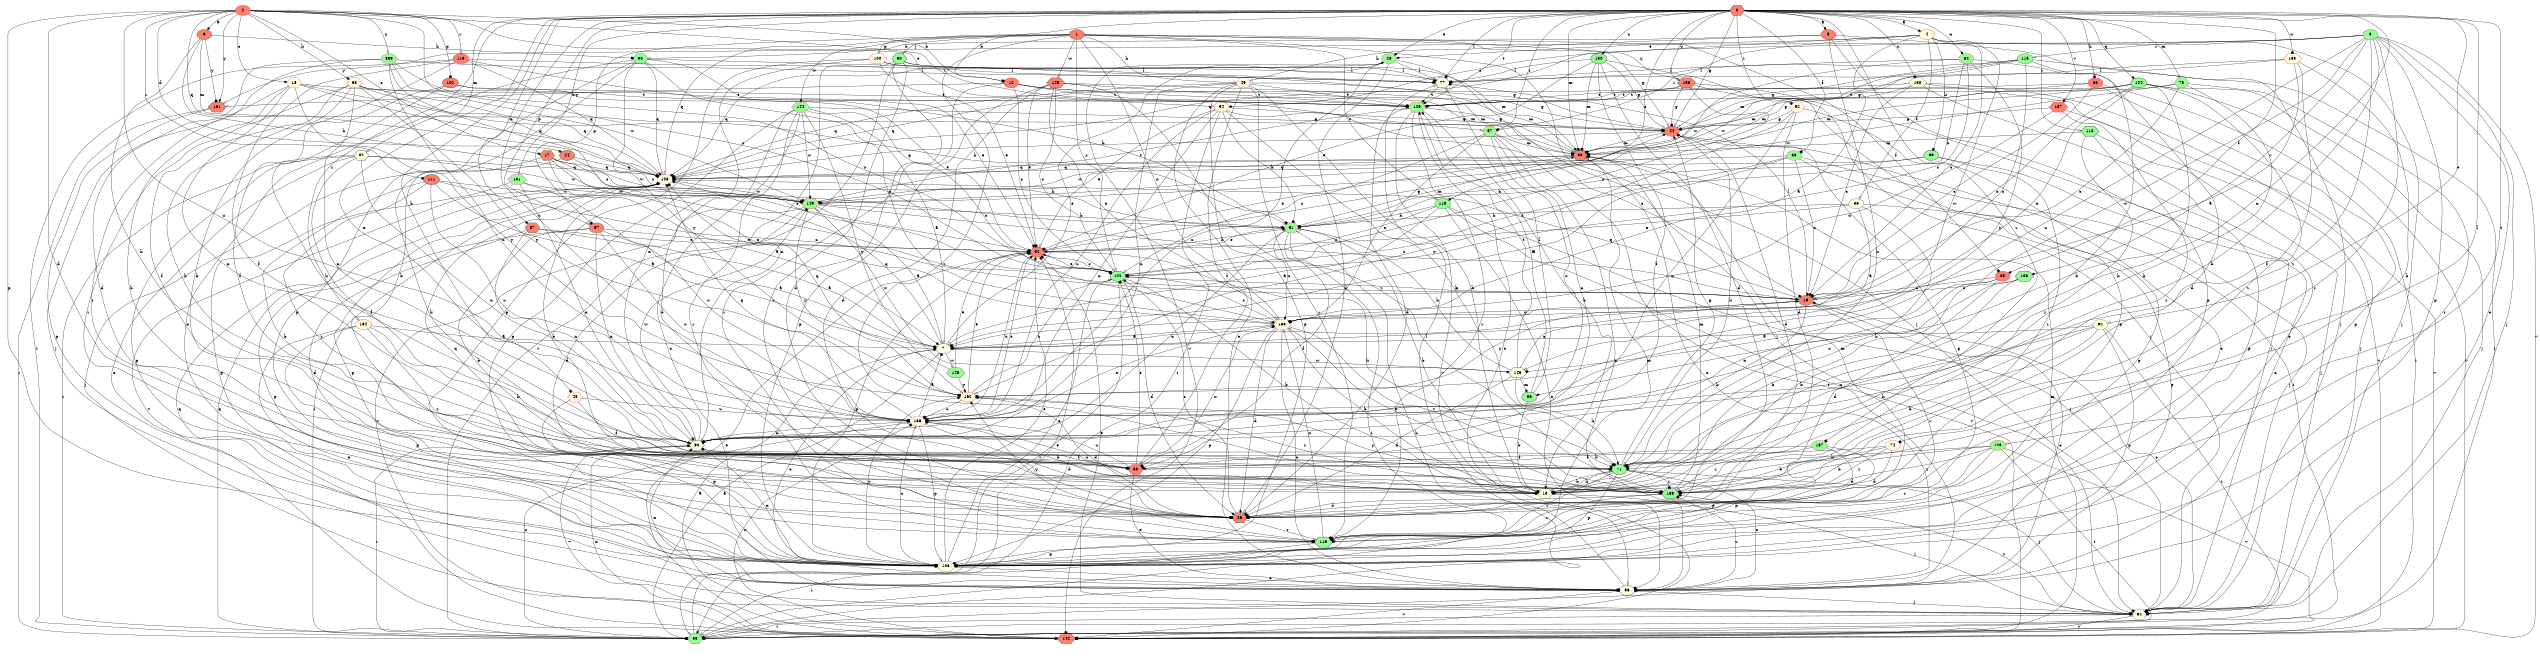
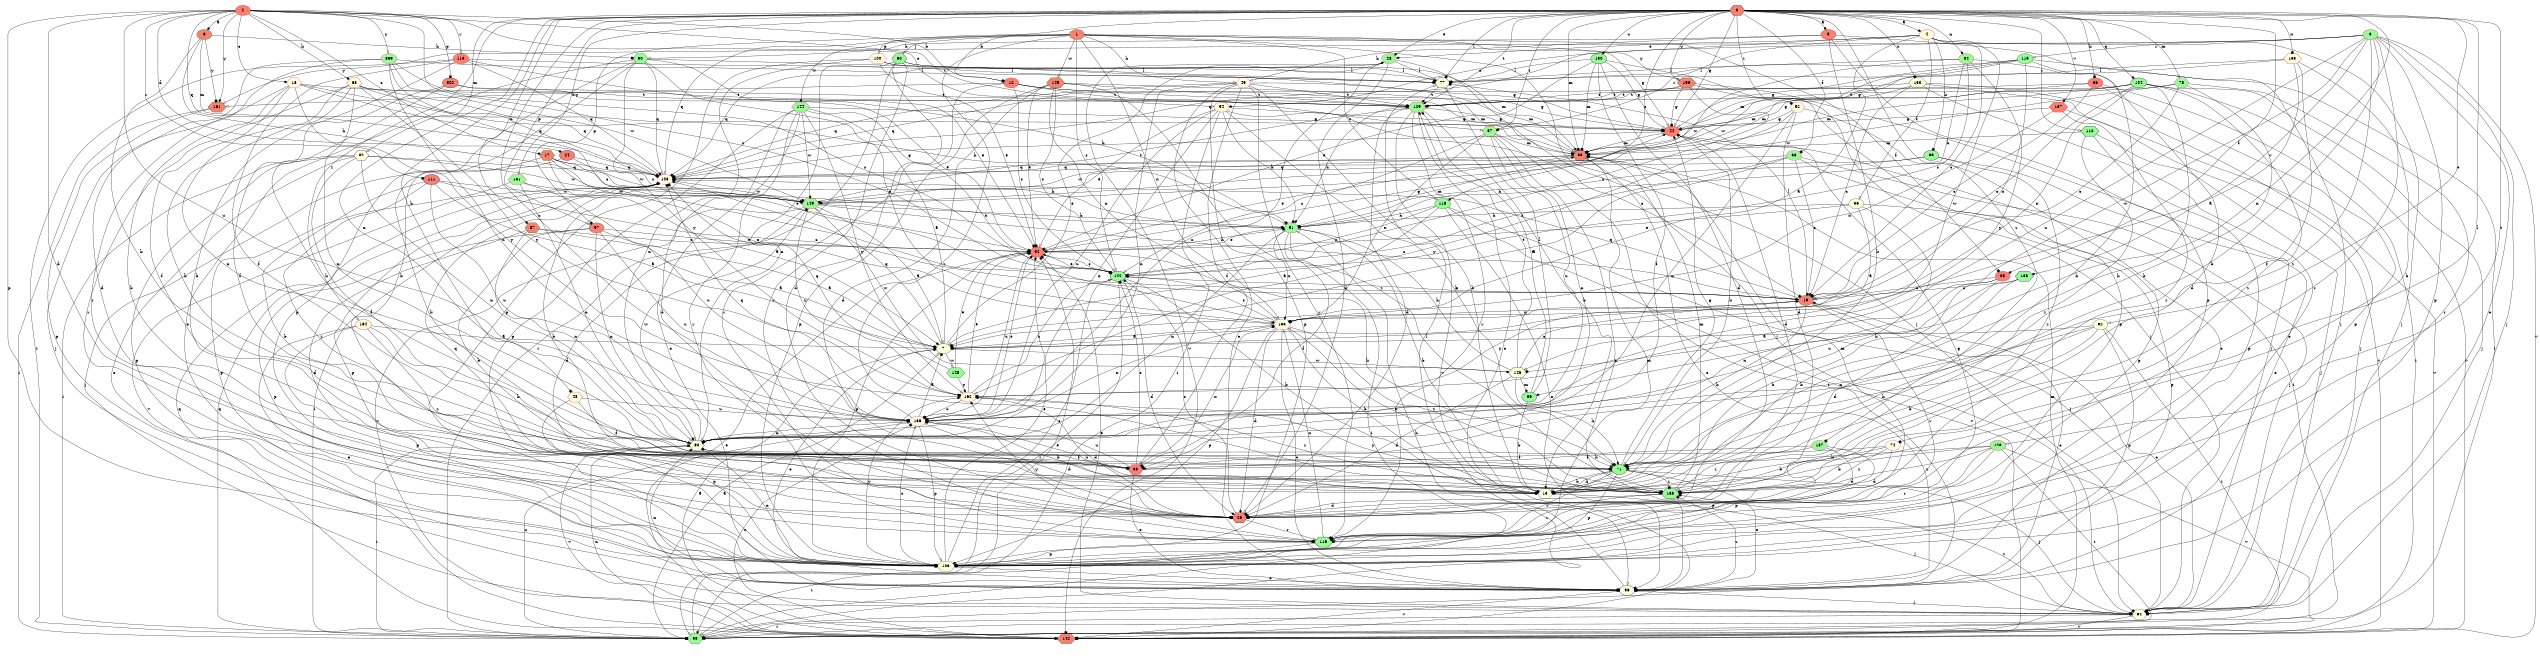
(450, 83) -> (450, 83)
none -> (1340, 143)
